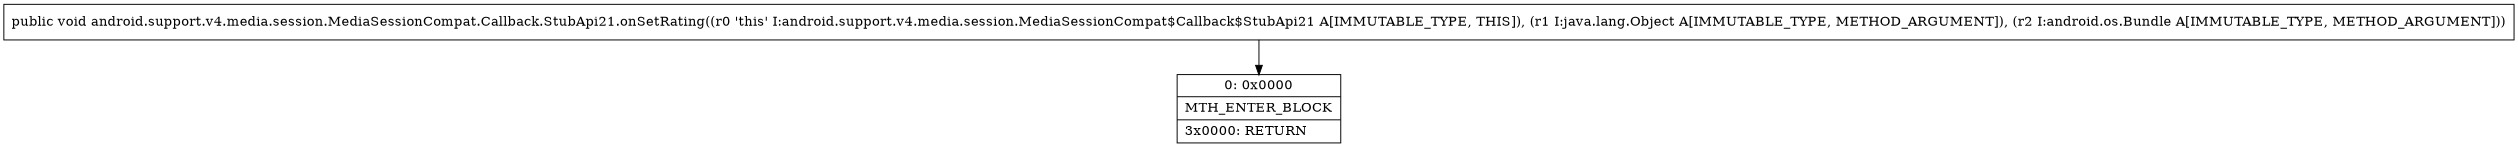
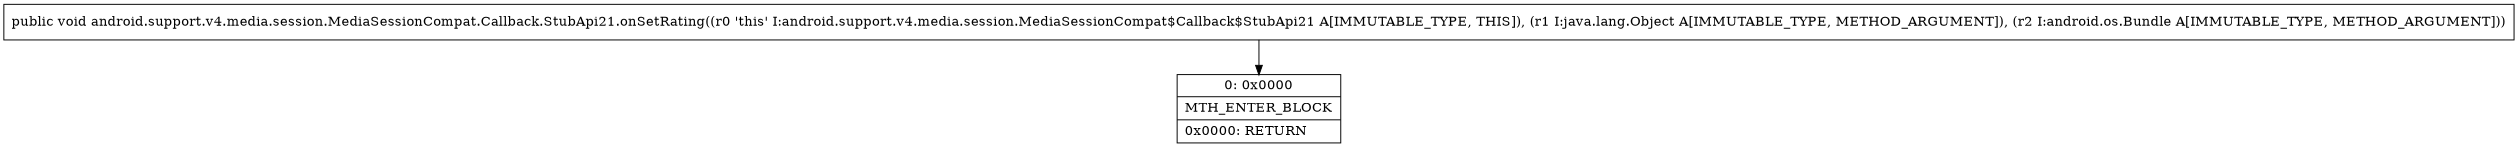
(1253, 131) -> (1253, 131)
